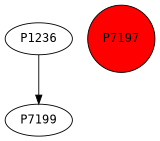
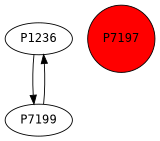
none -> (45, 84)
